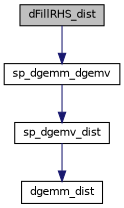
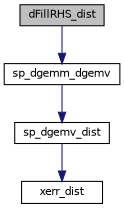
(62, 192) -> (62, 192)
